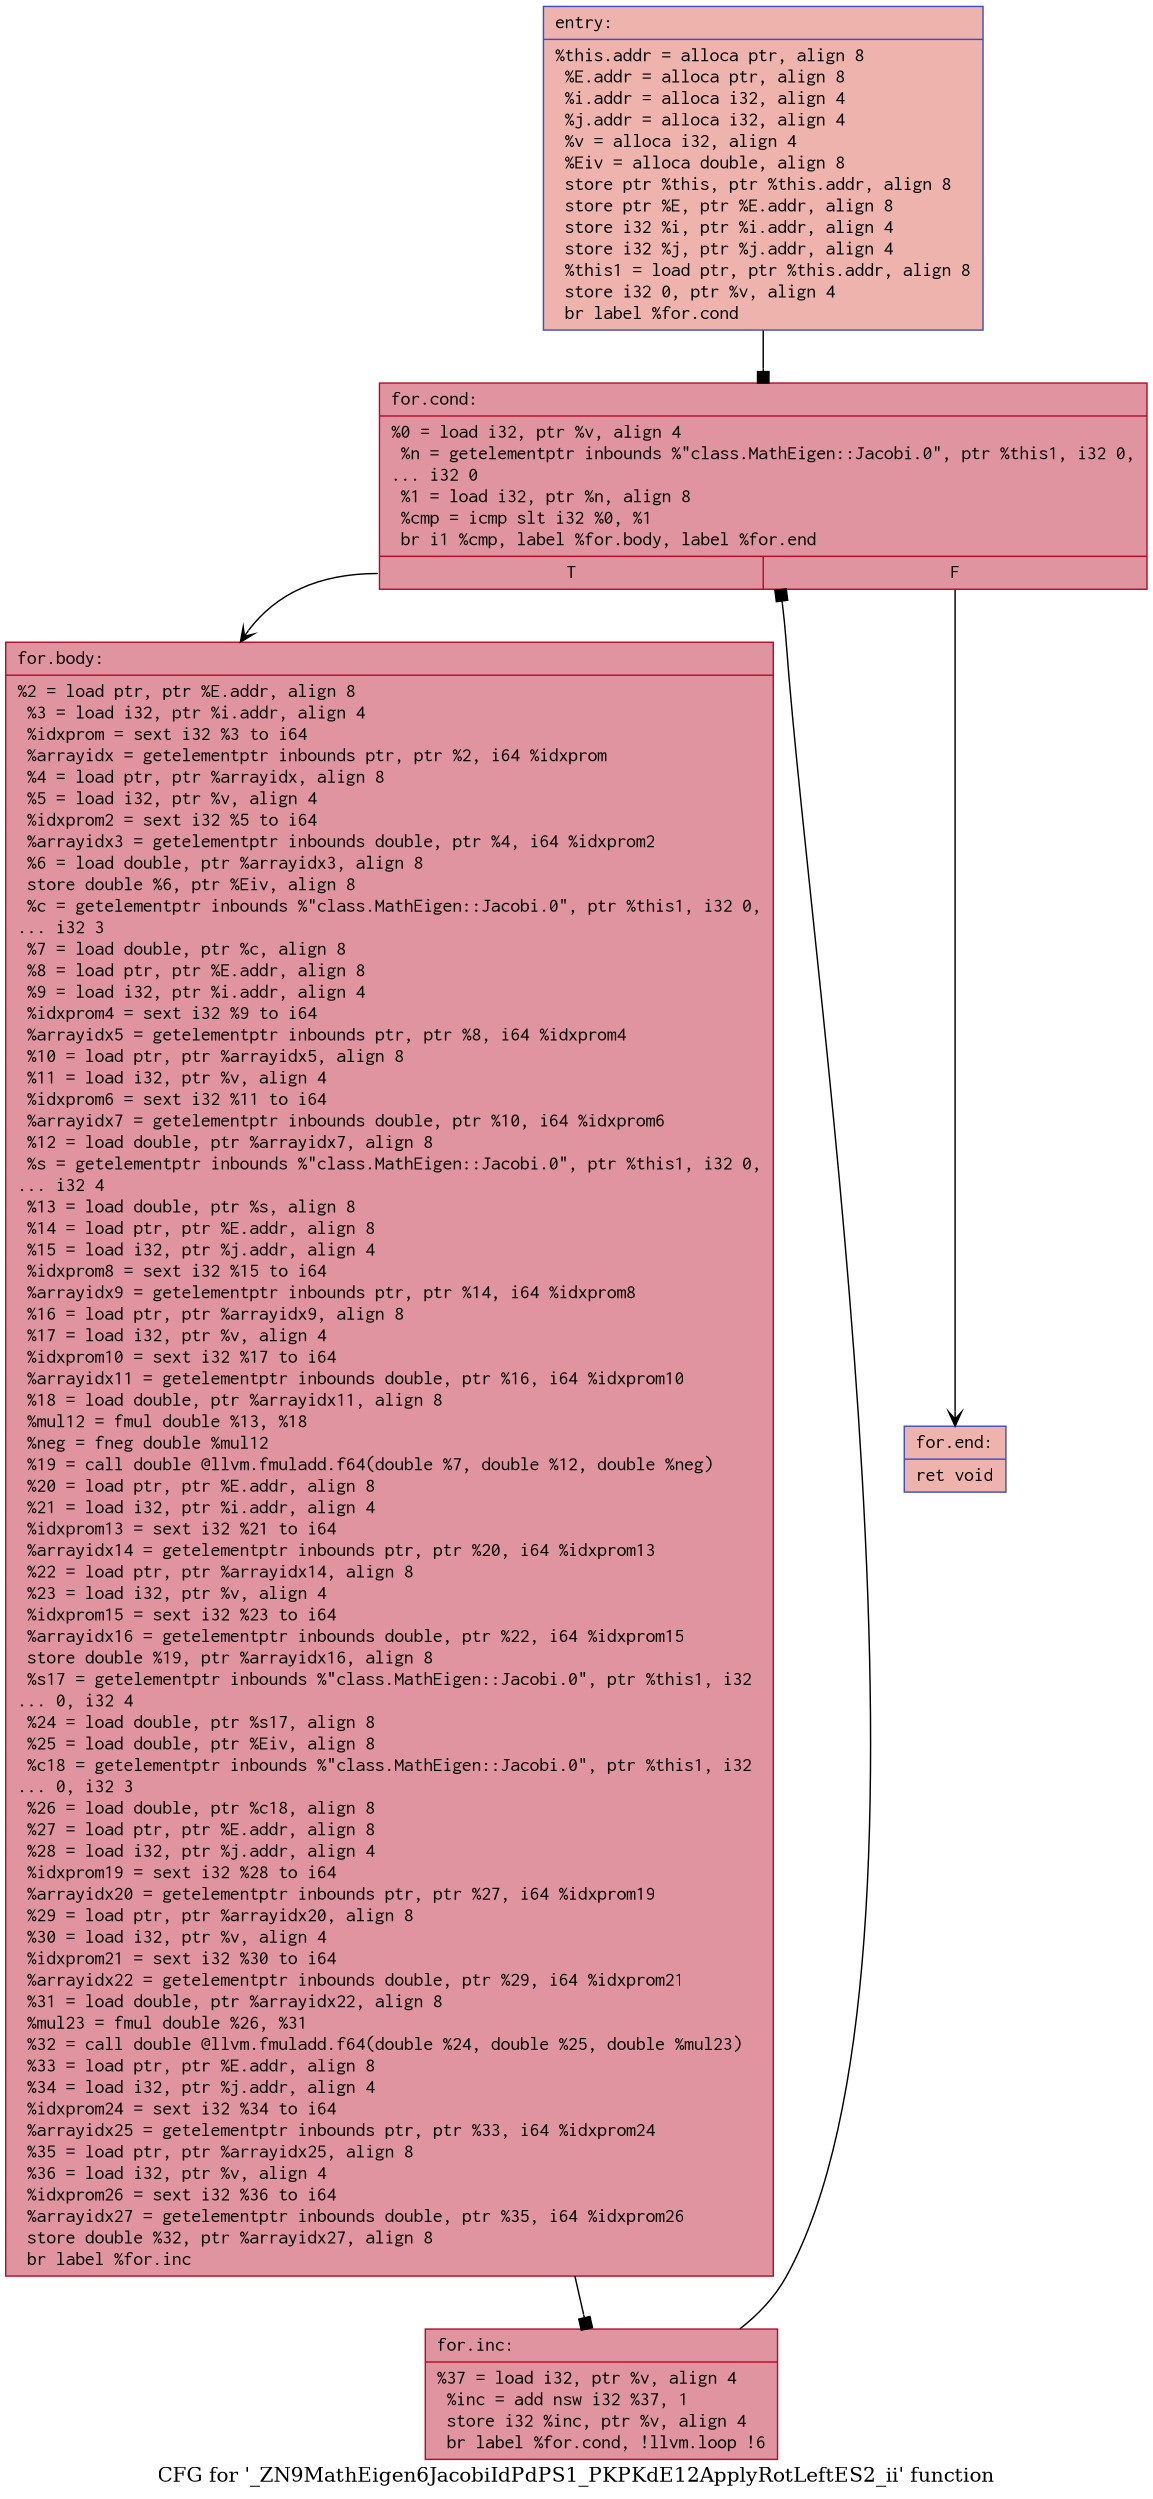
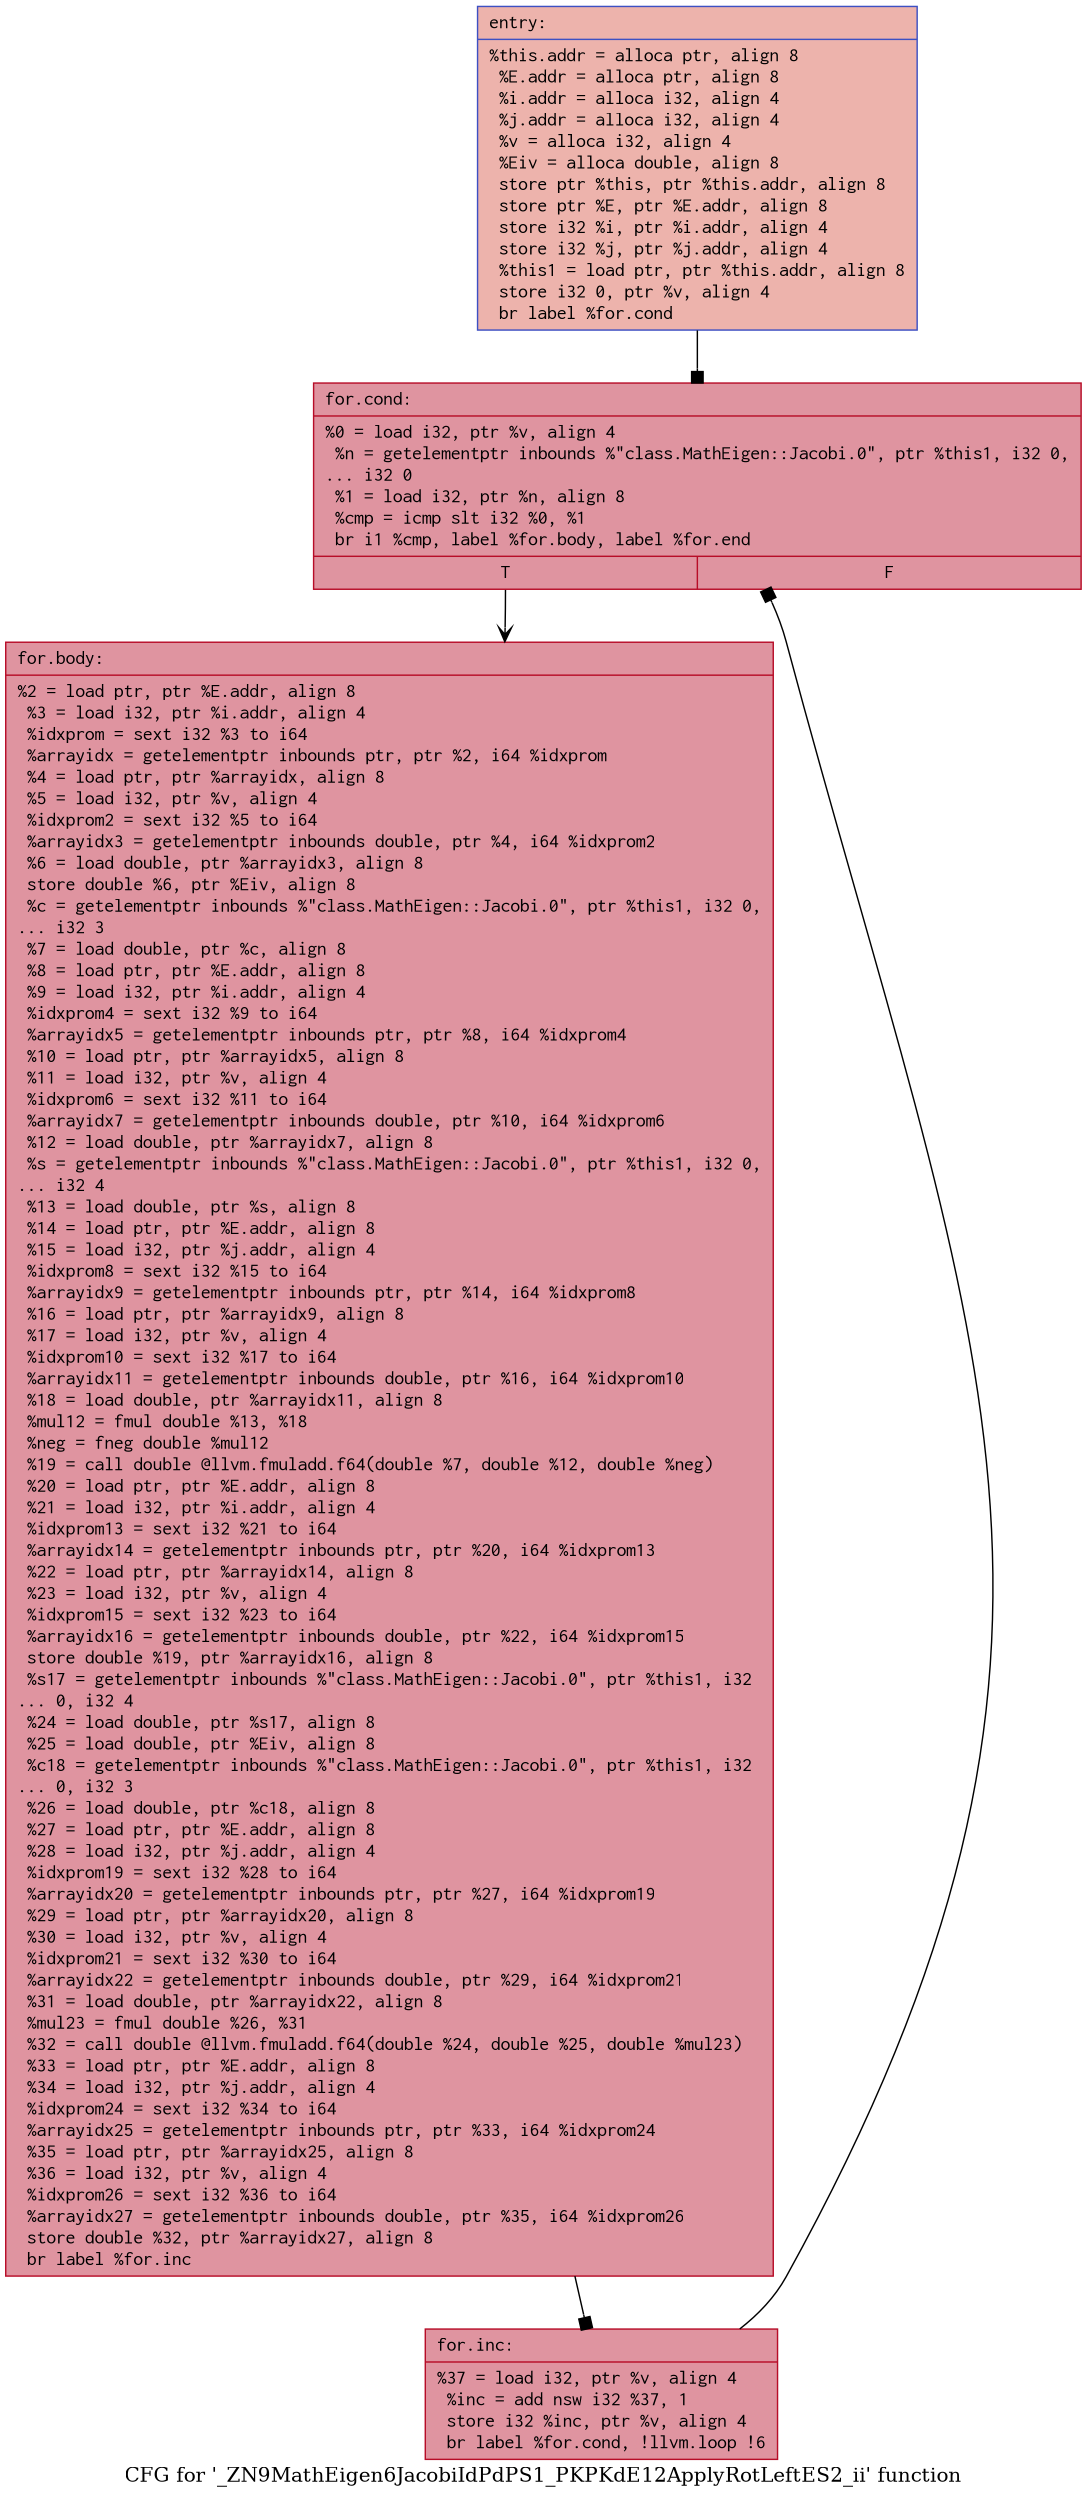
(955, 1459) -> none
